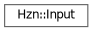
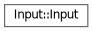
(46, 16) -> (46, 16)
